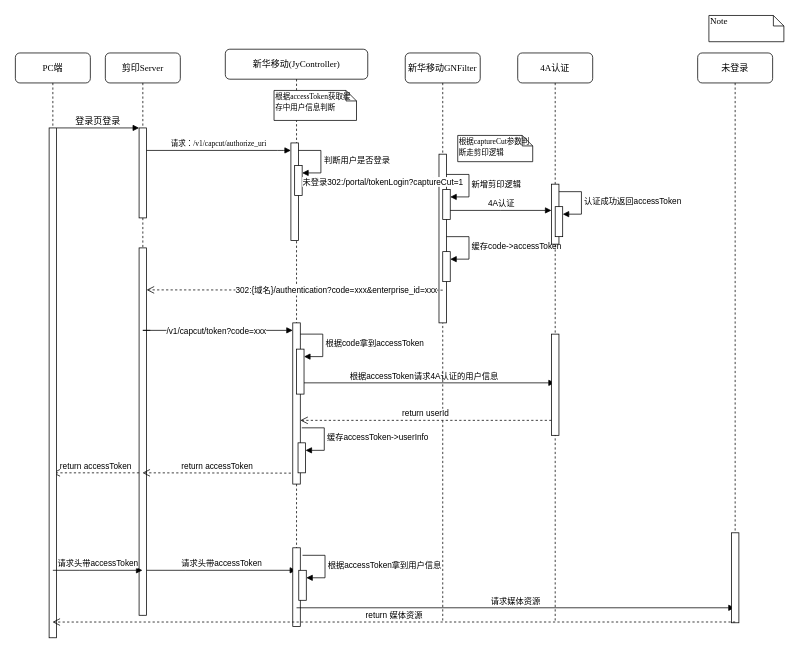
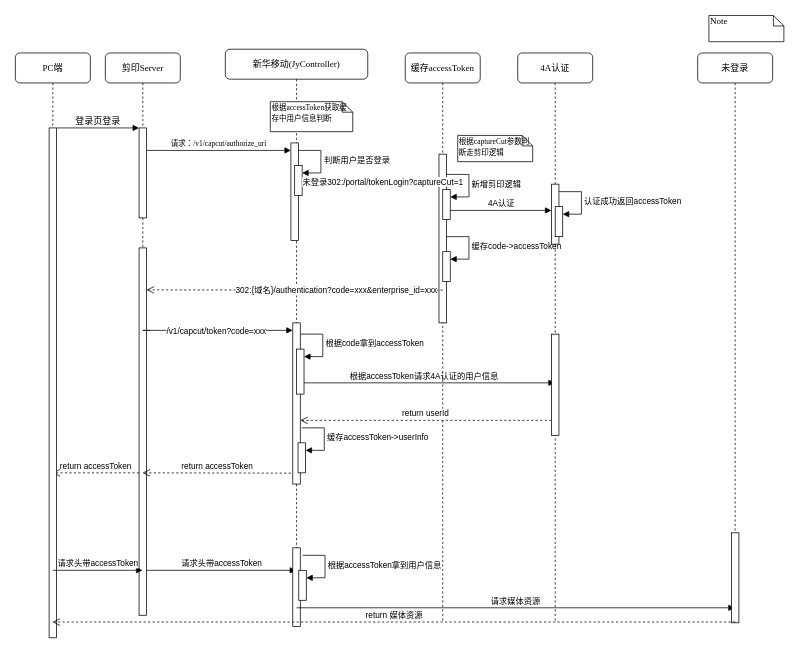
(443, 68) -> (443, 68)
(315, 105) -> (312, 117)
